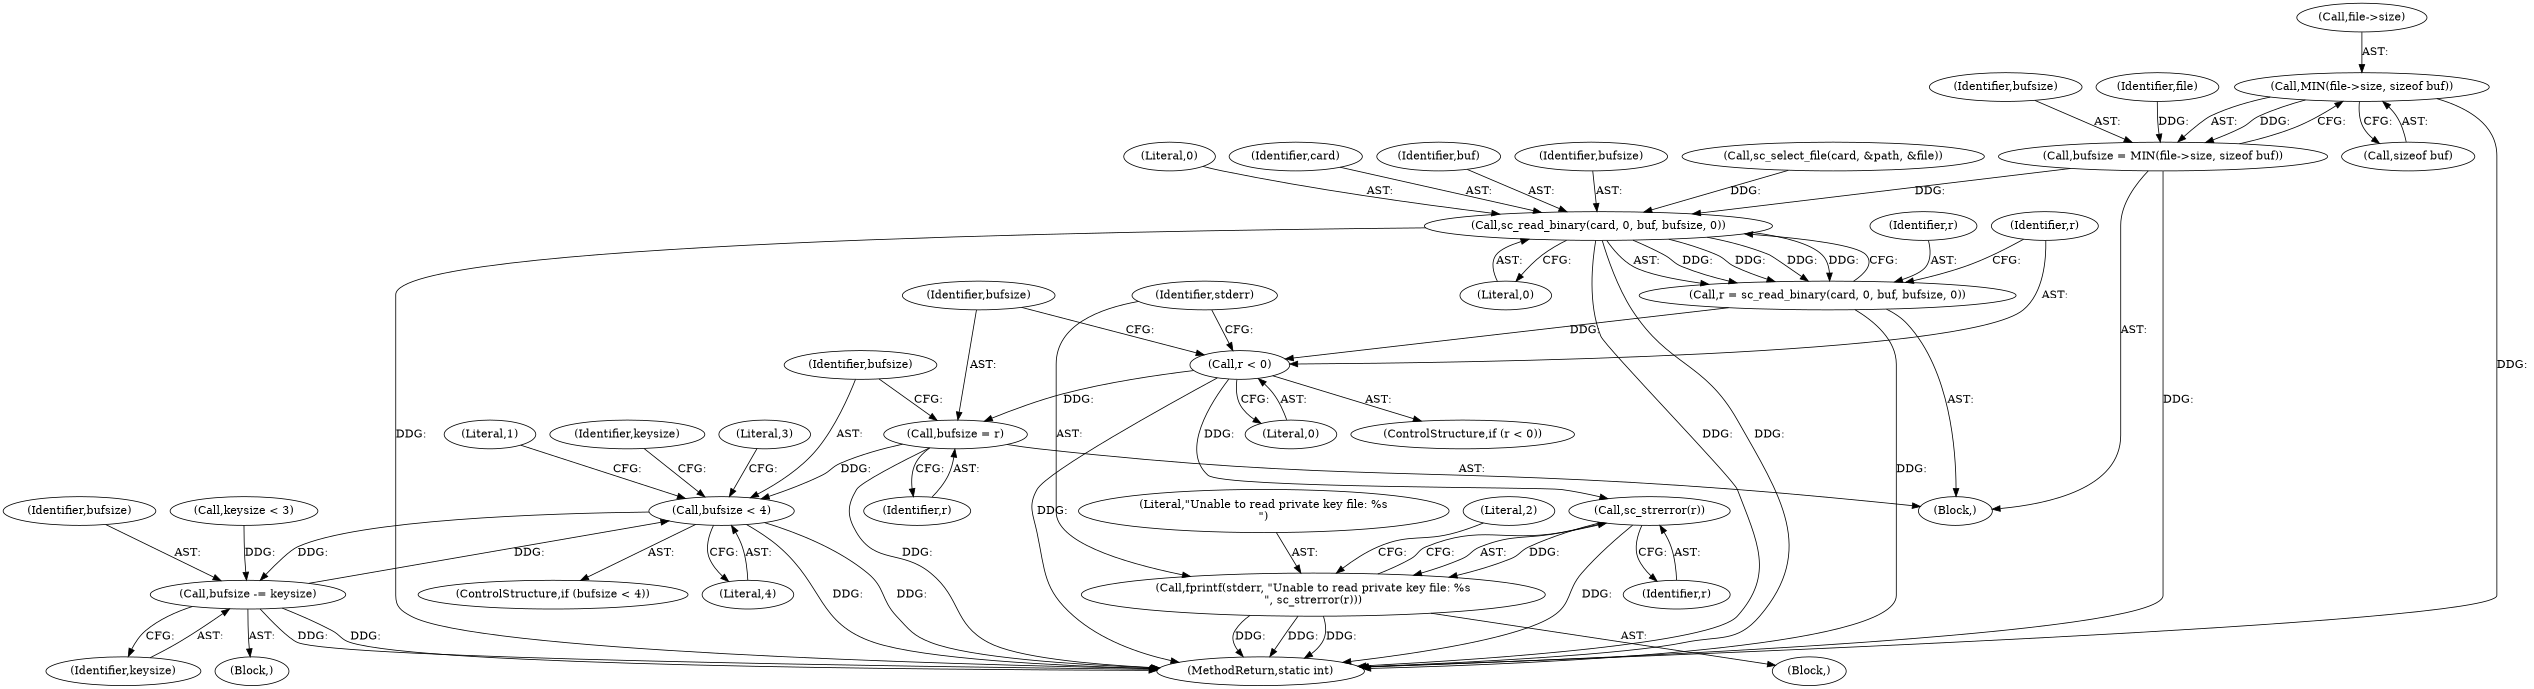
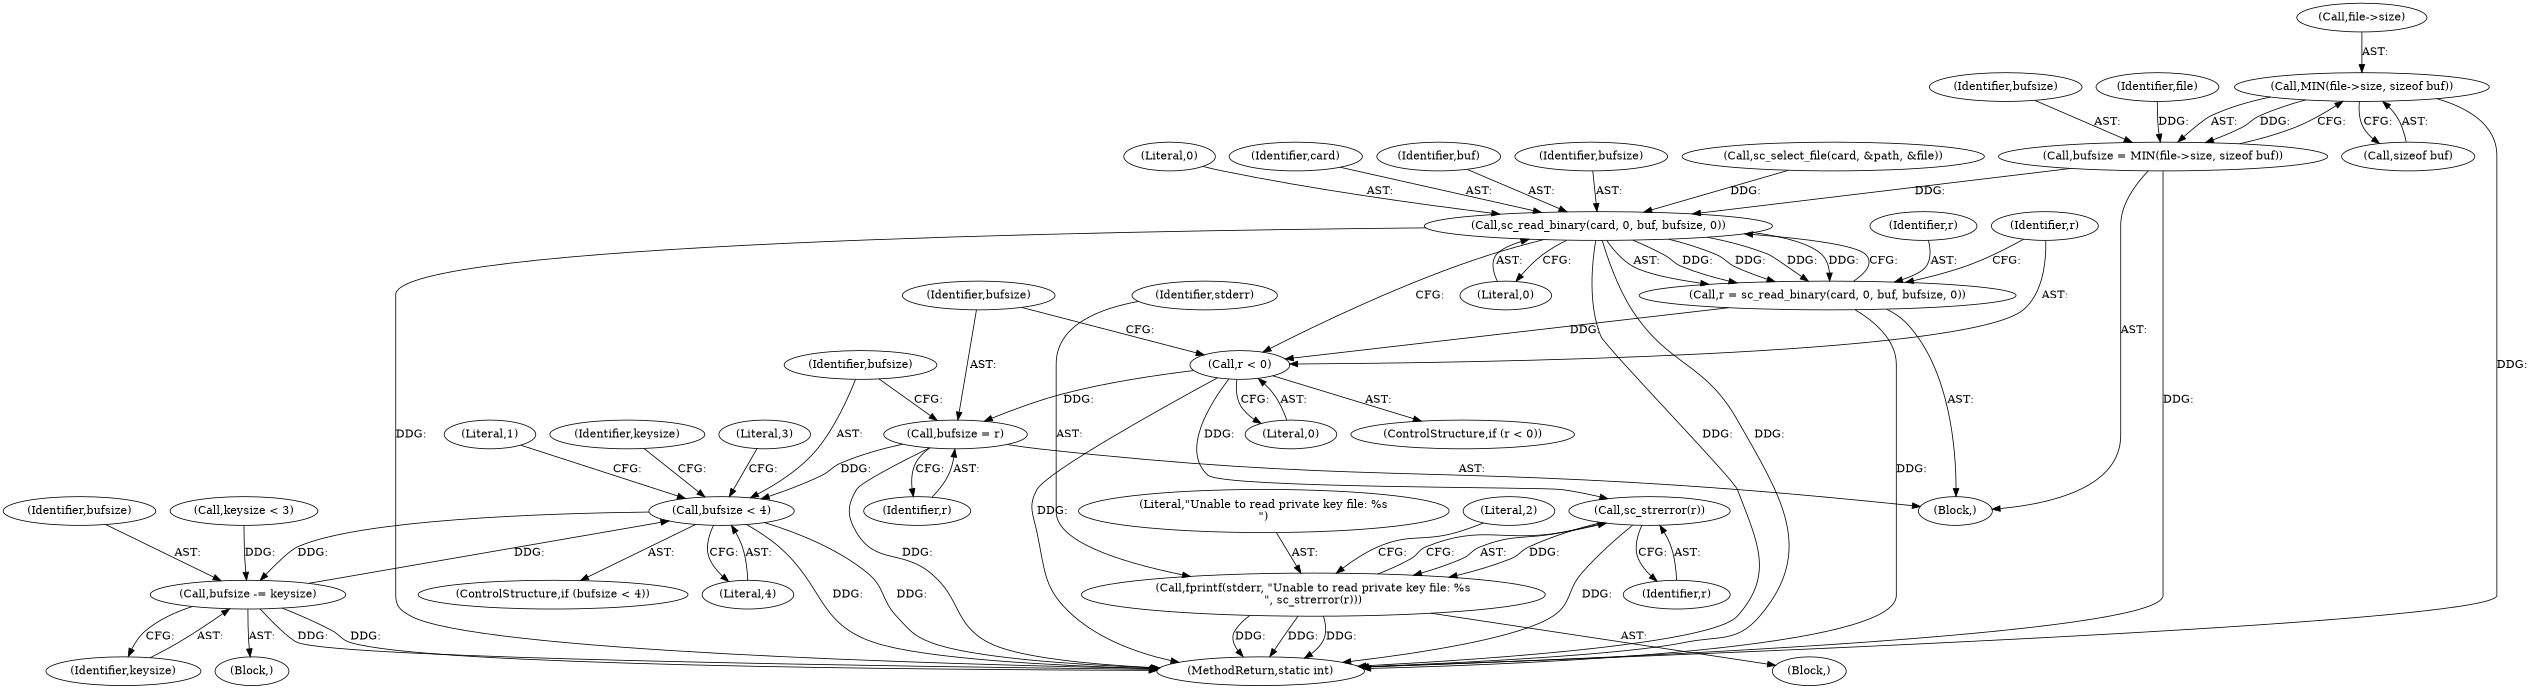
(1221, 327) -> (1404, 287)
